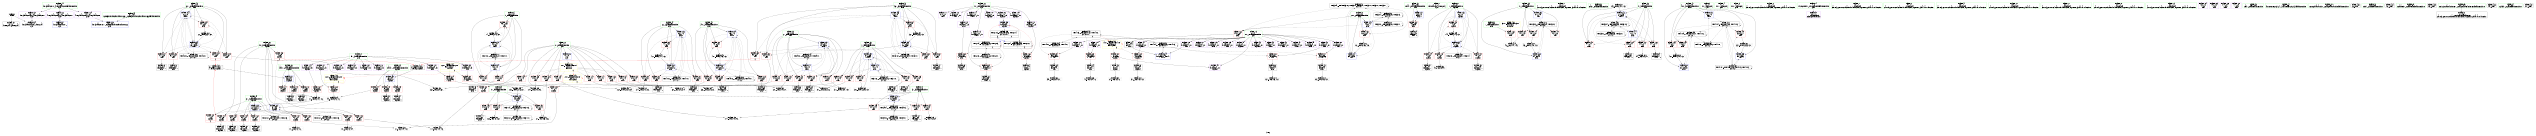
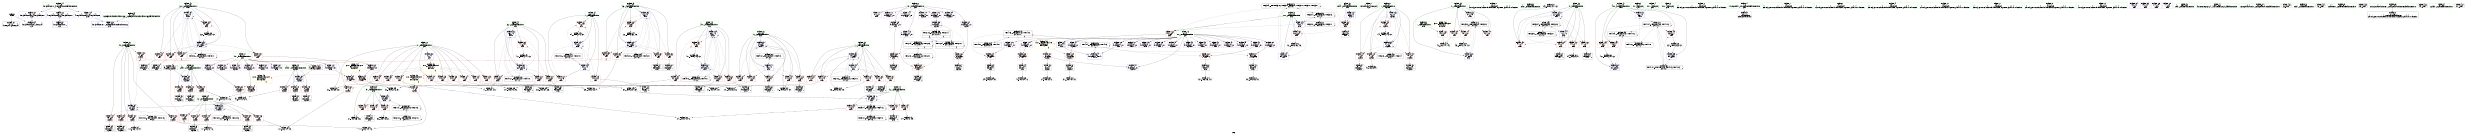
none -> (669, 67)
